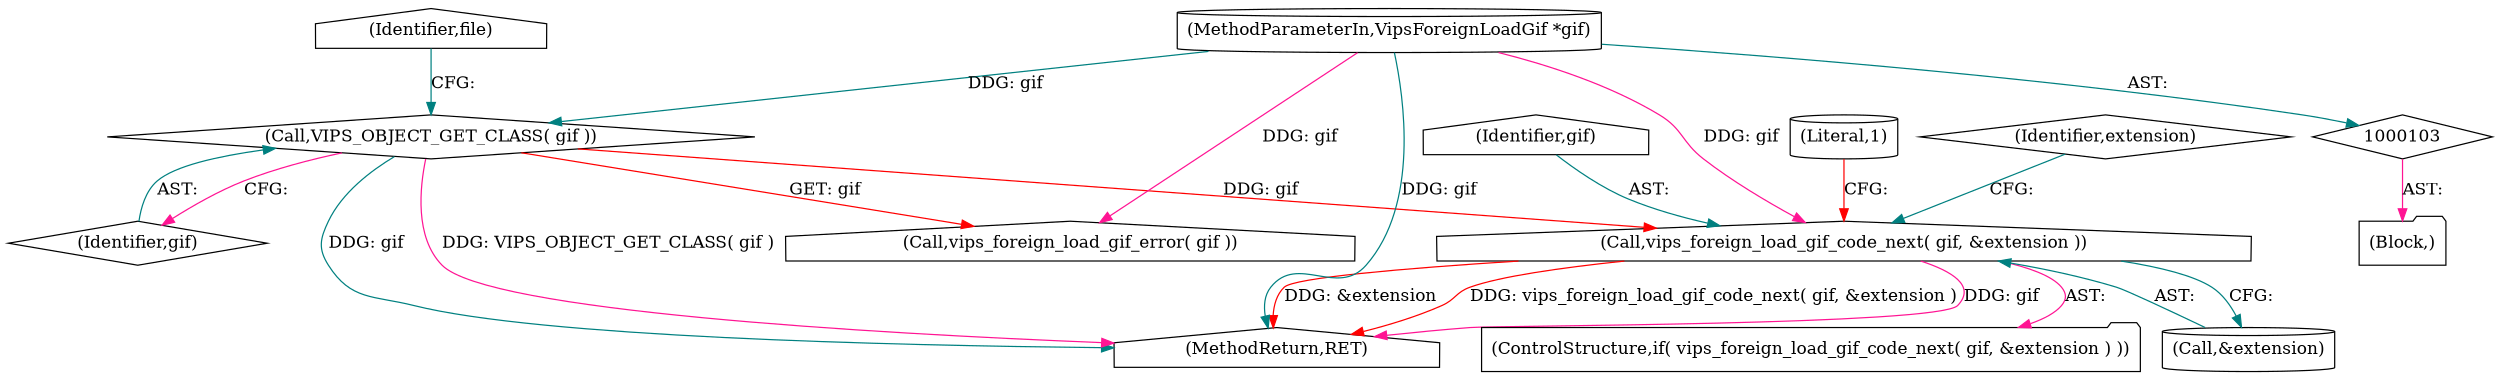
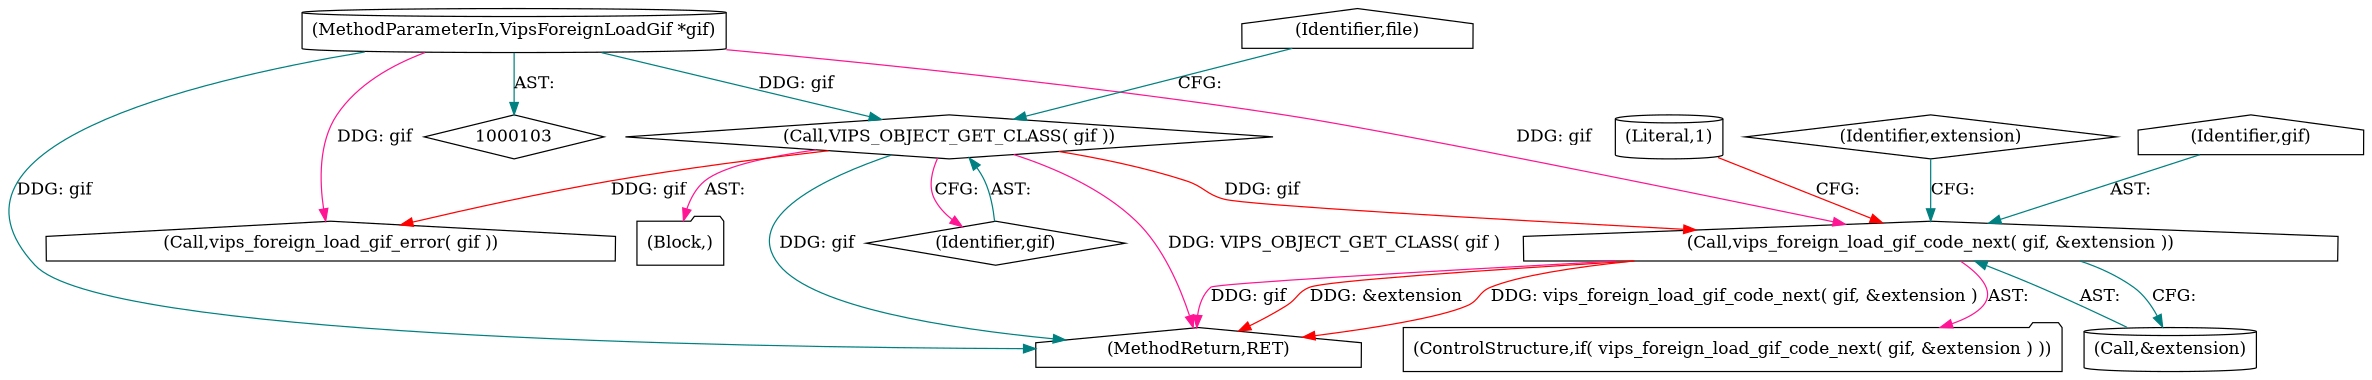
(2403, 184) -> (721, 172)
(825, 190) -> (649, 190)
